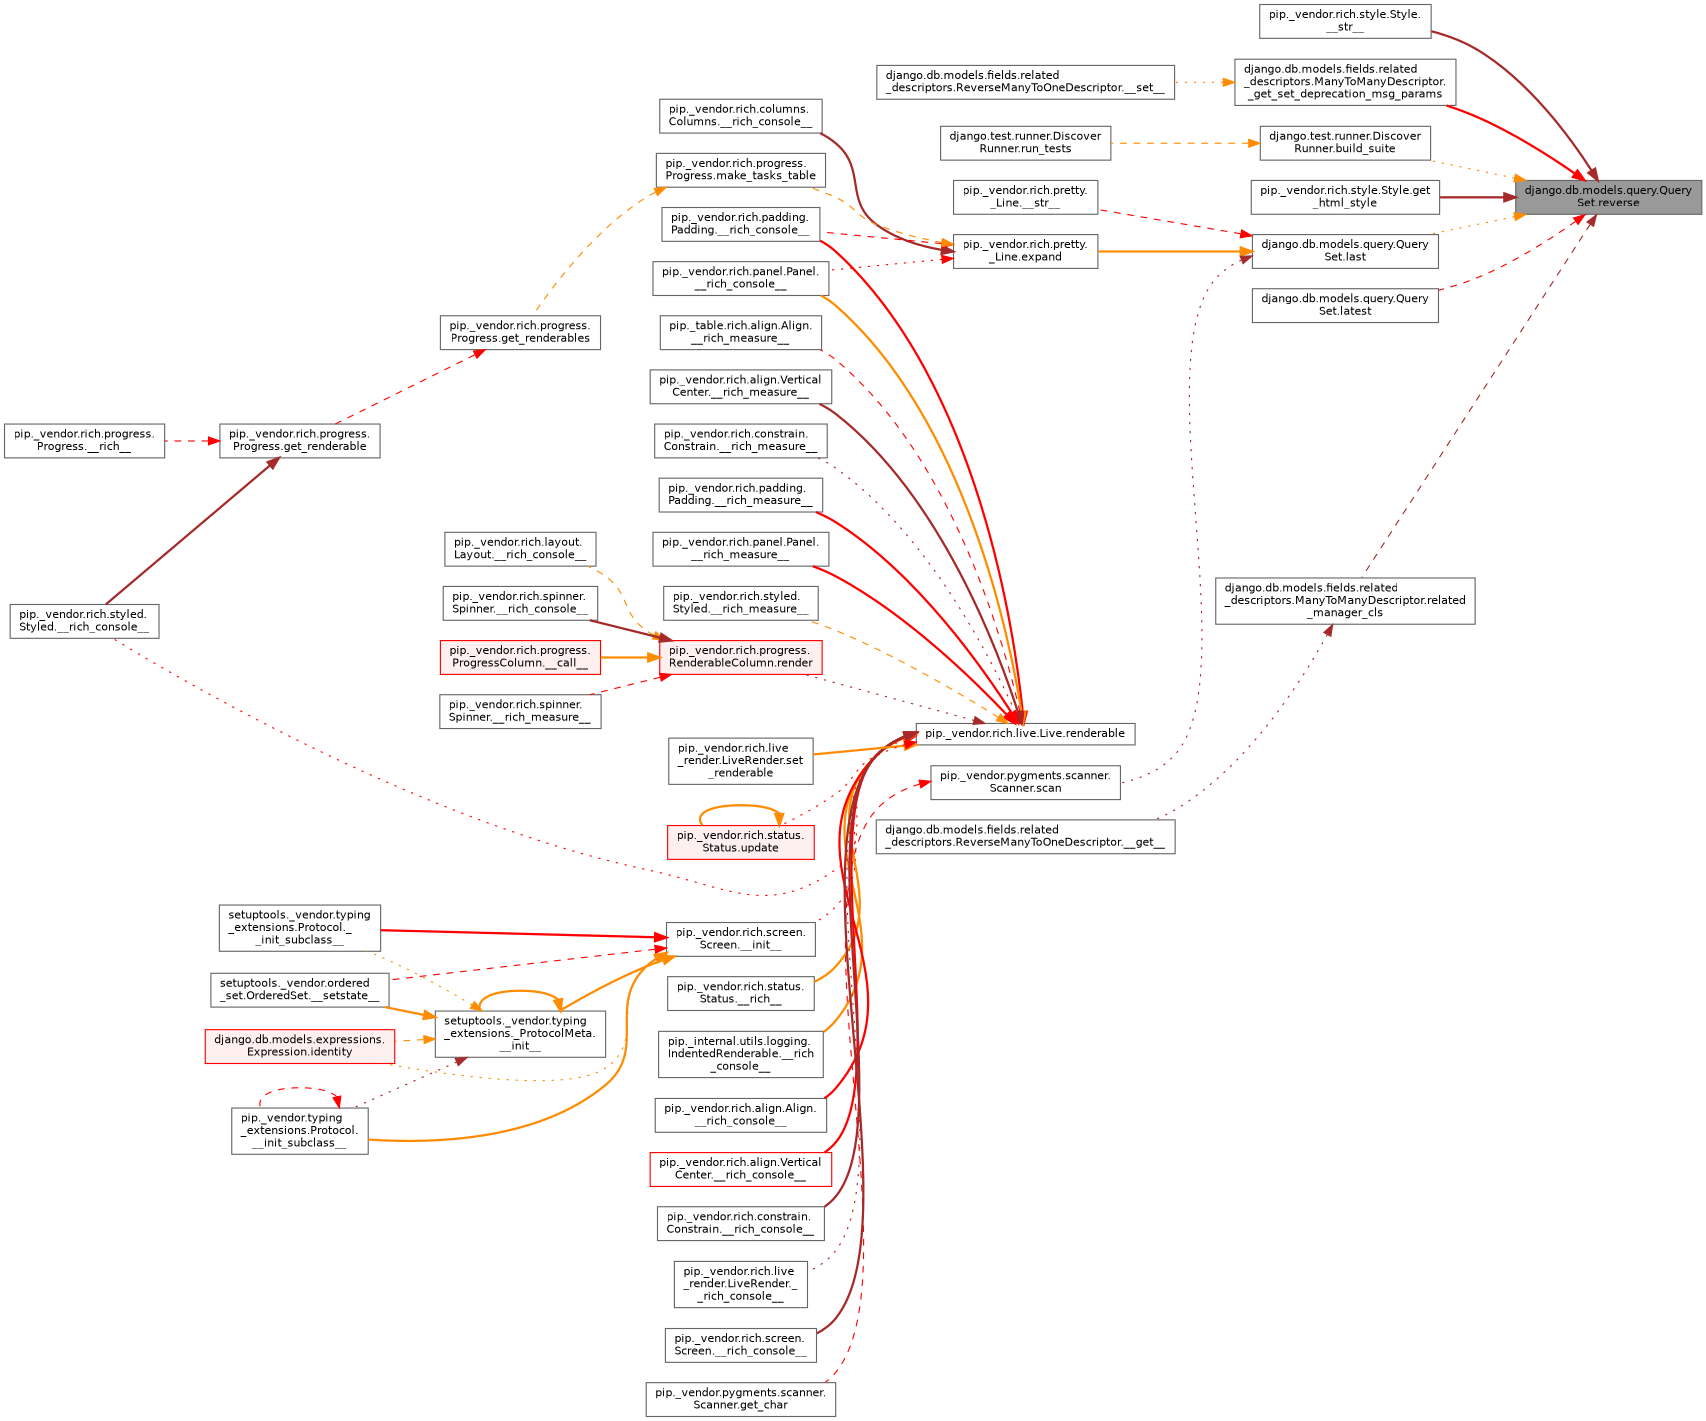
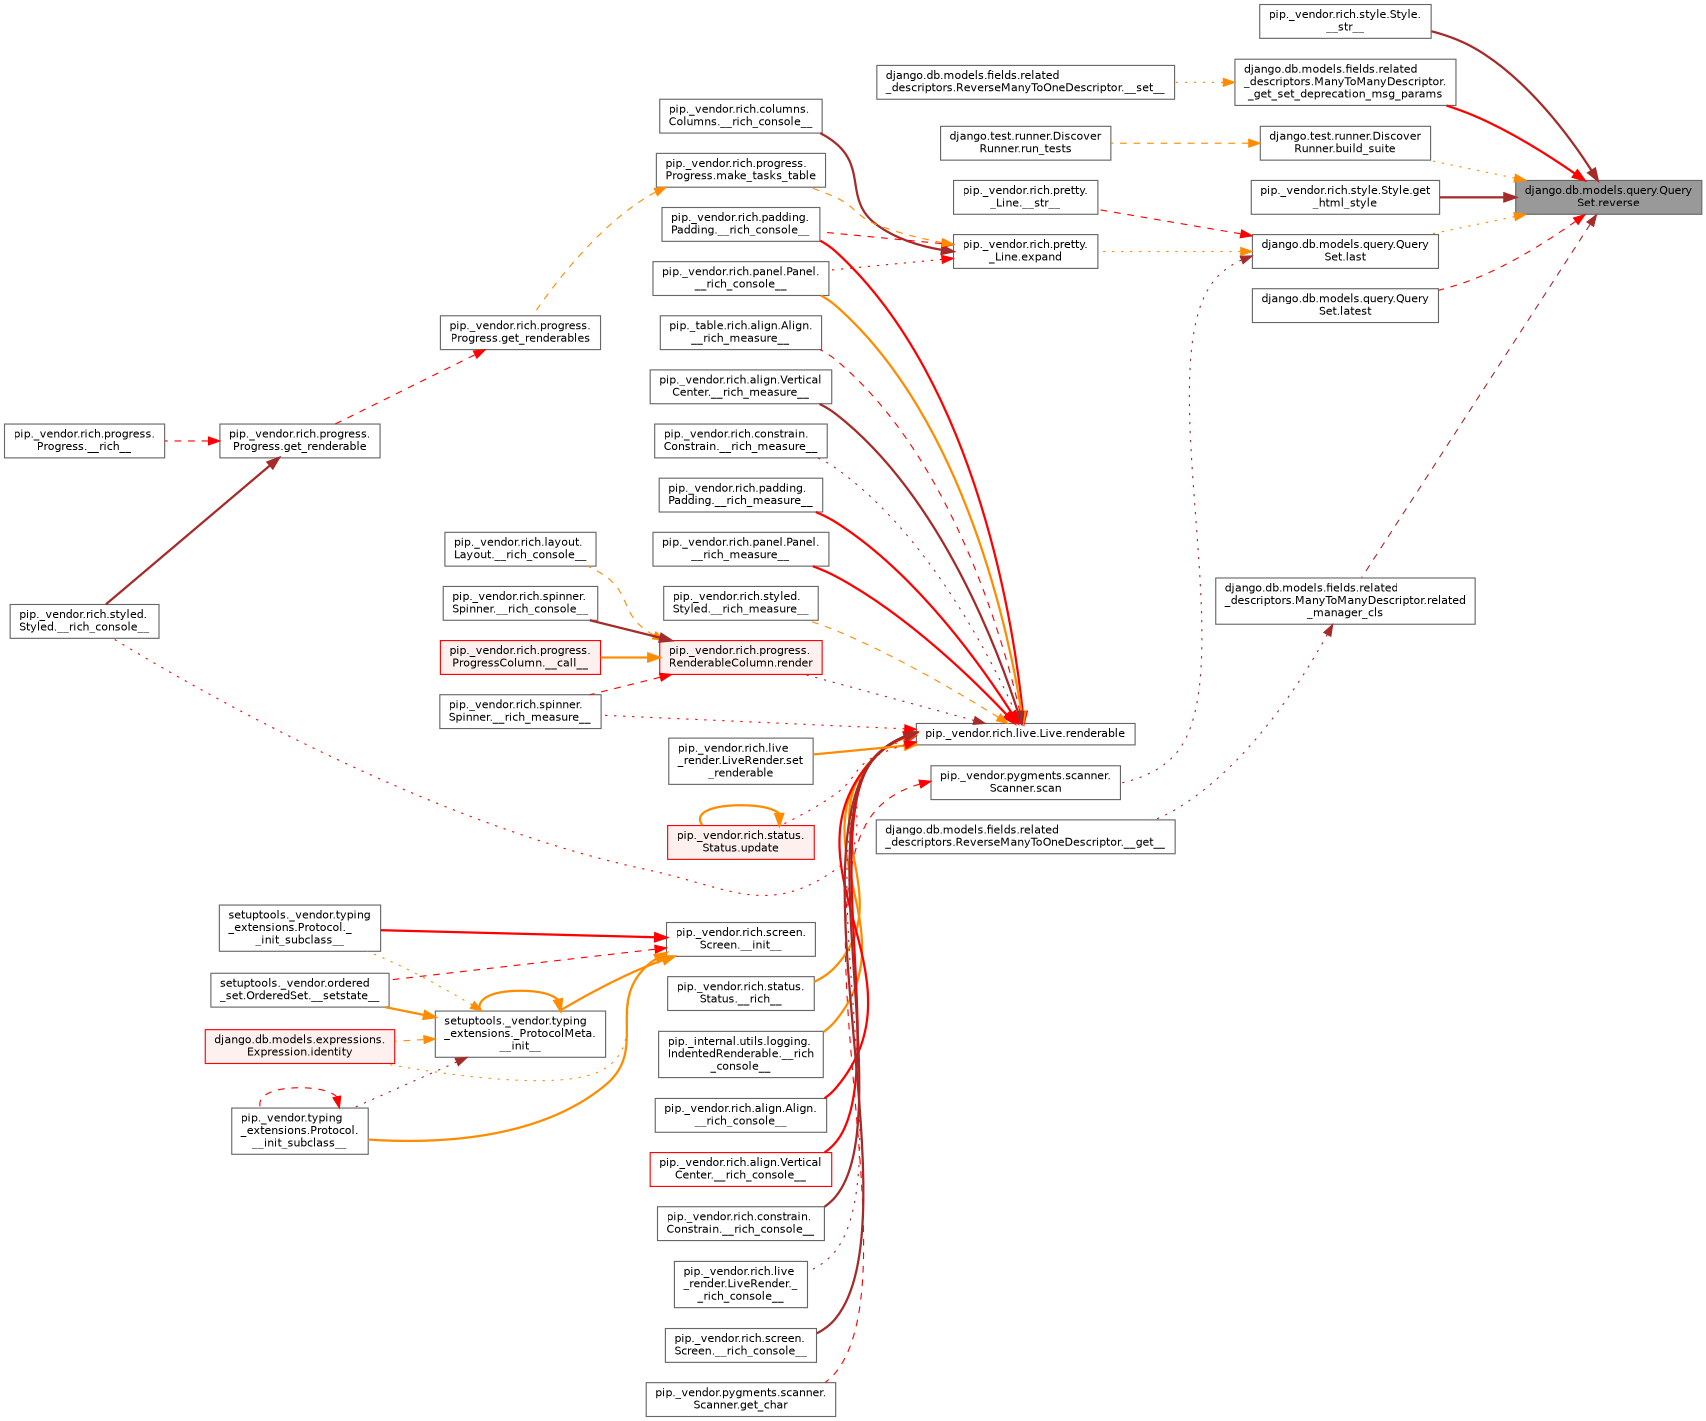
(1169, 251) -> (1169, 251)
(854, 827) -> (753, 722)
